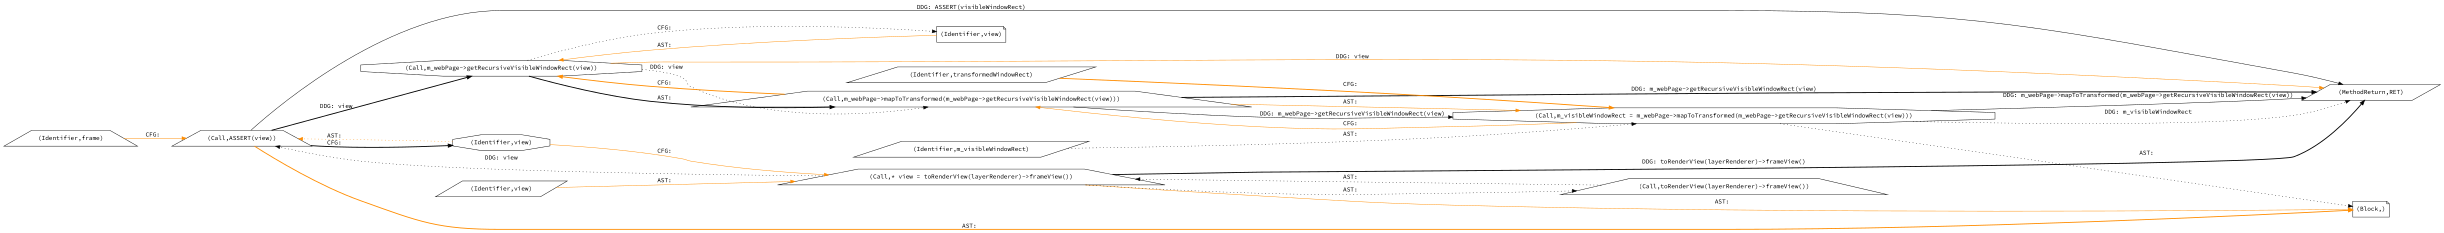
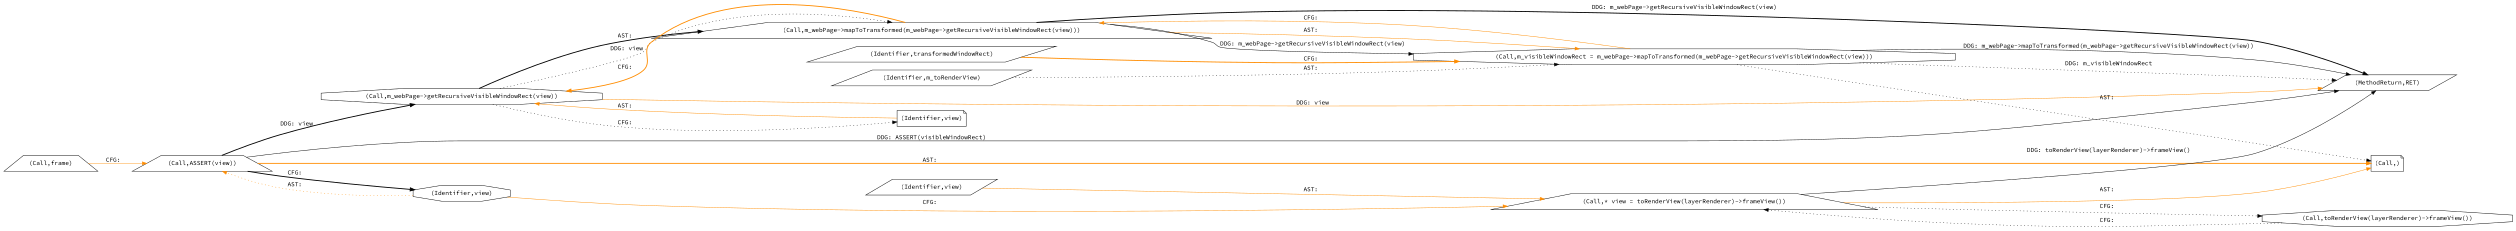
(71, 138) -> (51, 163)
(971, 149) -> (932, 78)
(1747, 168) -> (2094, 173)
(551, 171) -> none
(1352, 177) -> (2109, 220)
(1724, 187) -> (2387, 218)
(1352, 190) -> (2109, 206)
(2371, 209) -> (2387, 163)
